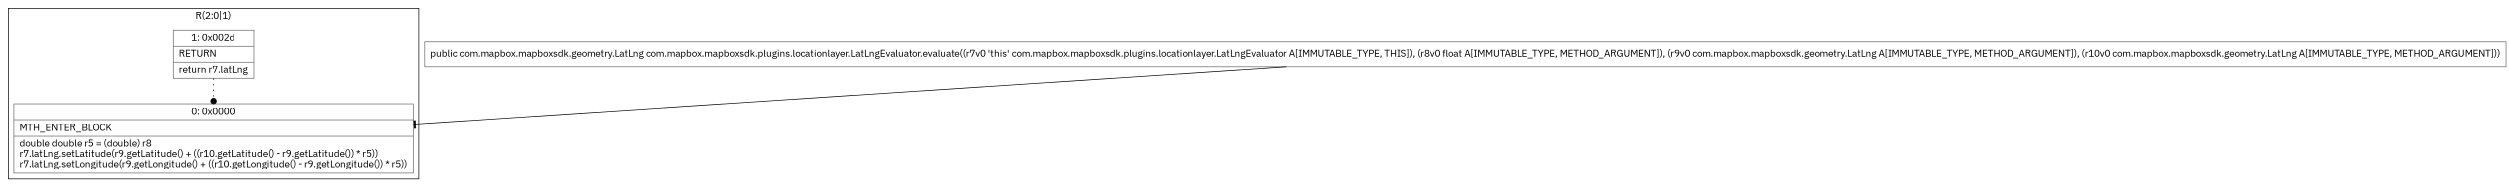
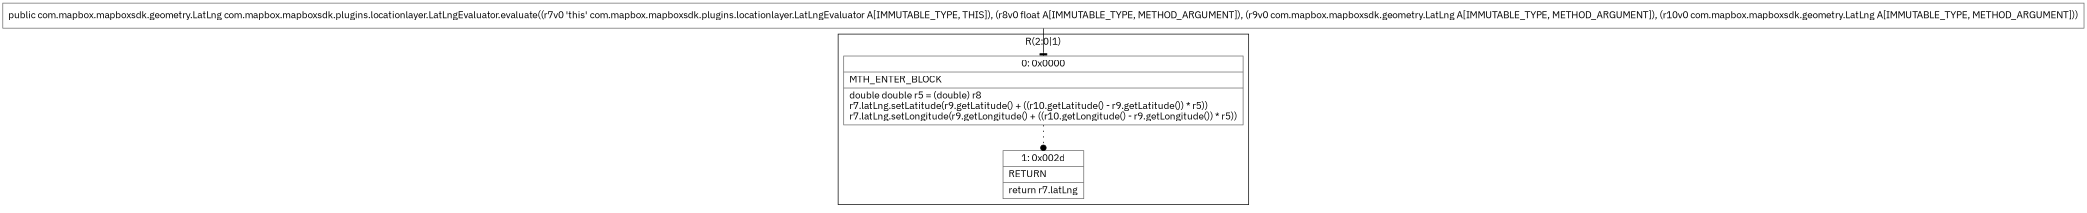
(214, 88) -> (1043, 135)
